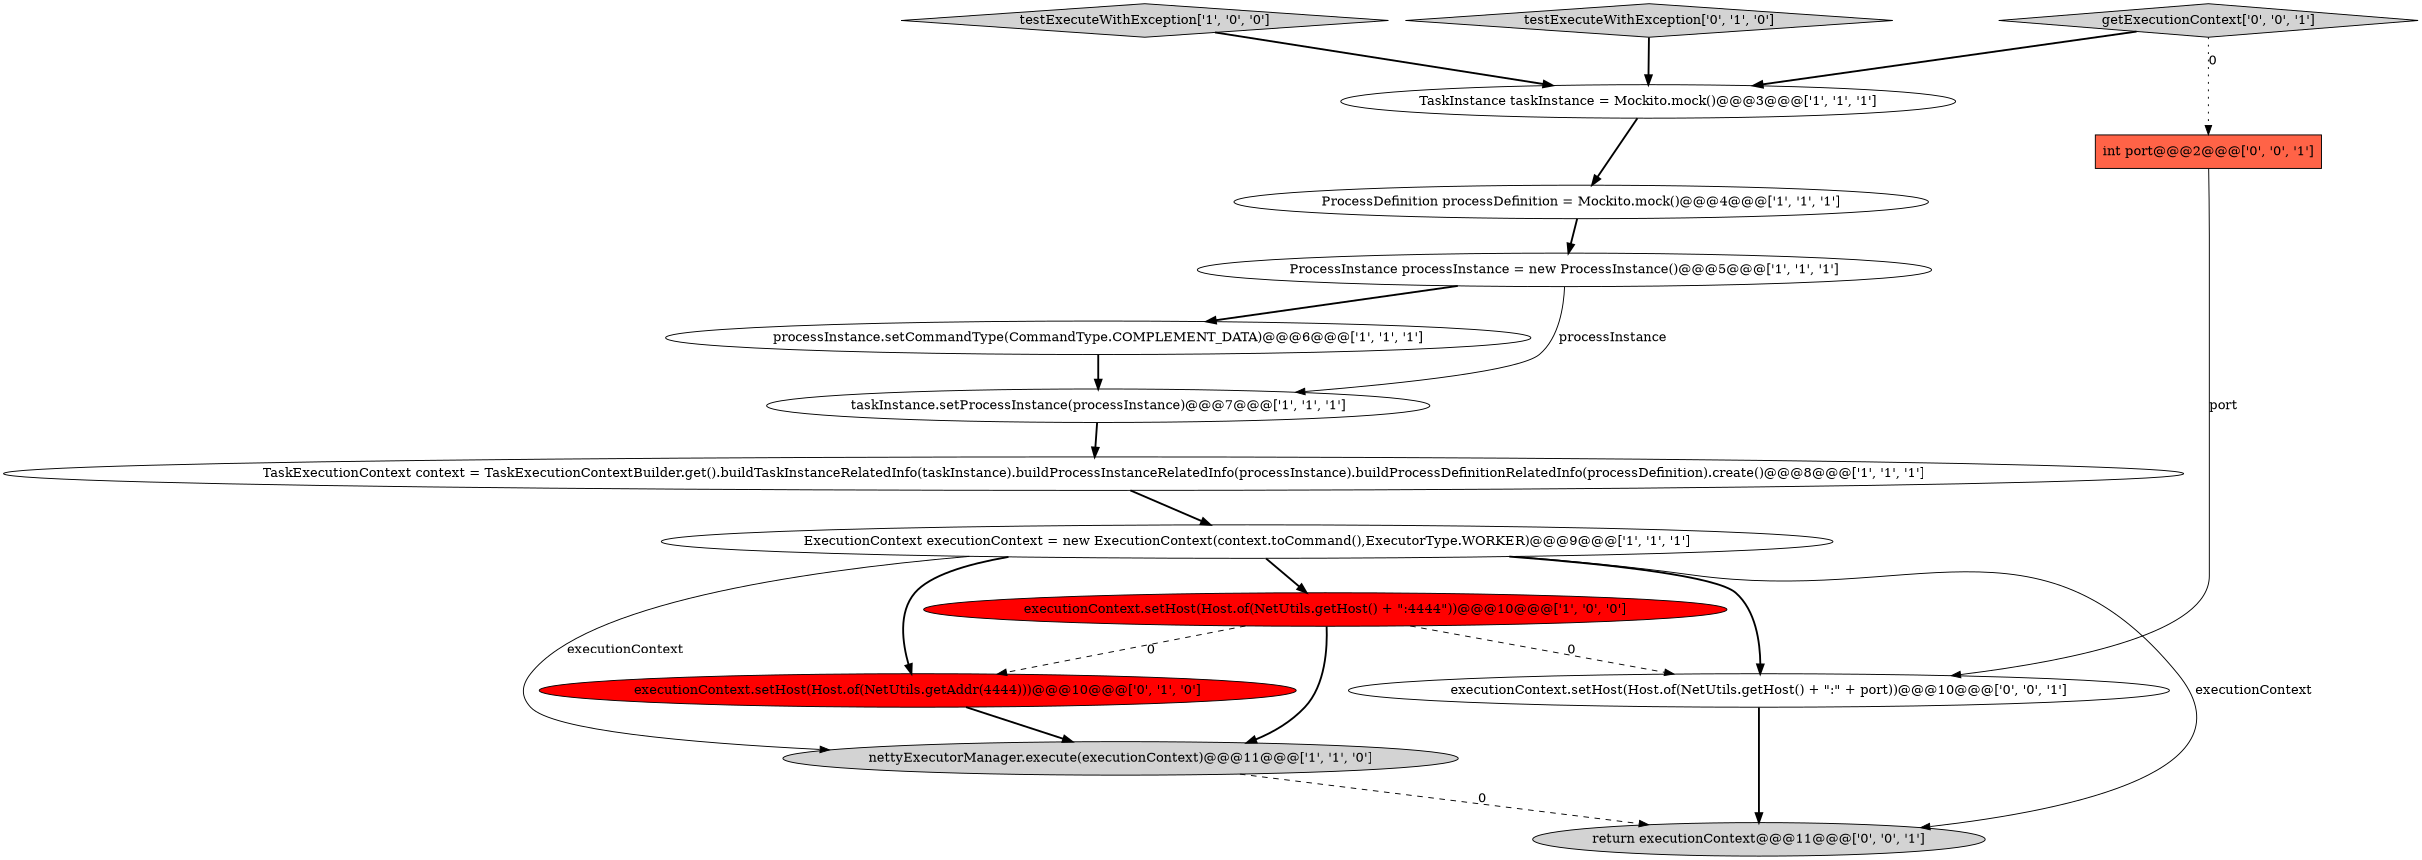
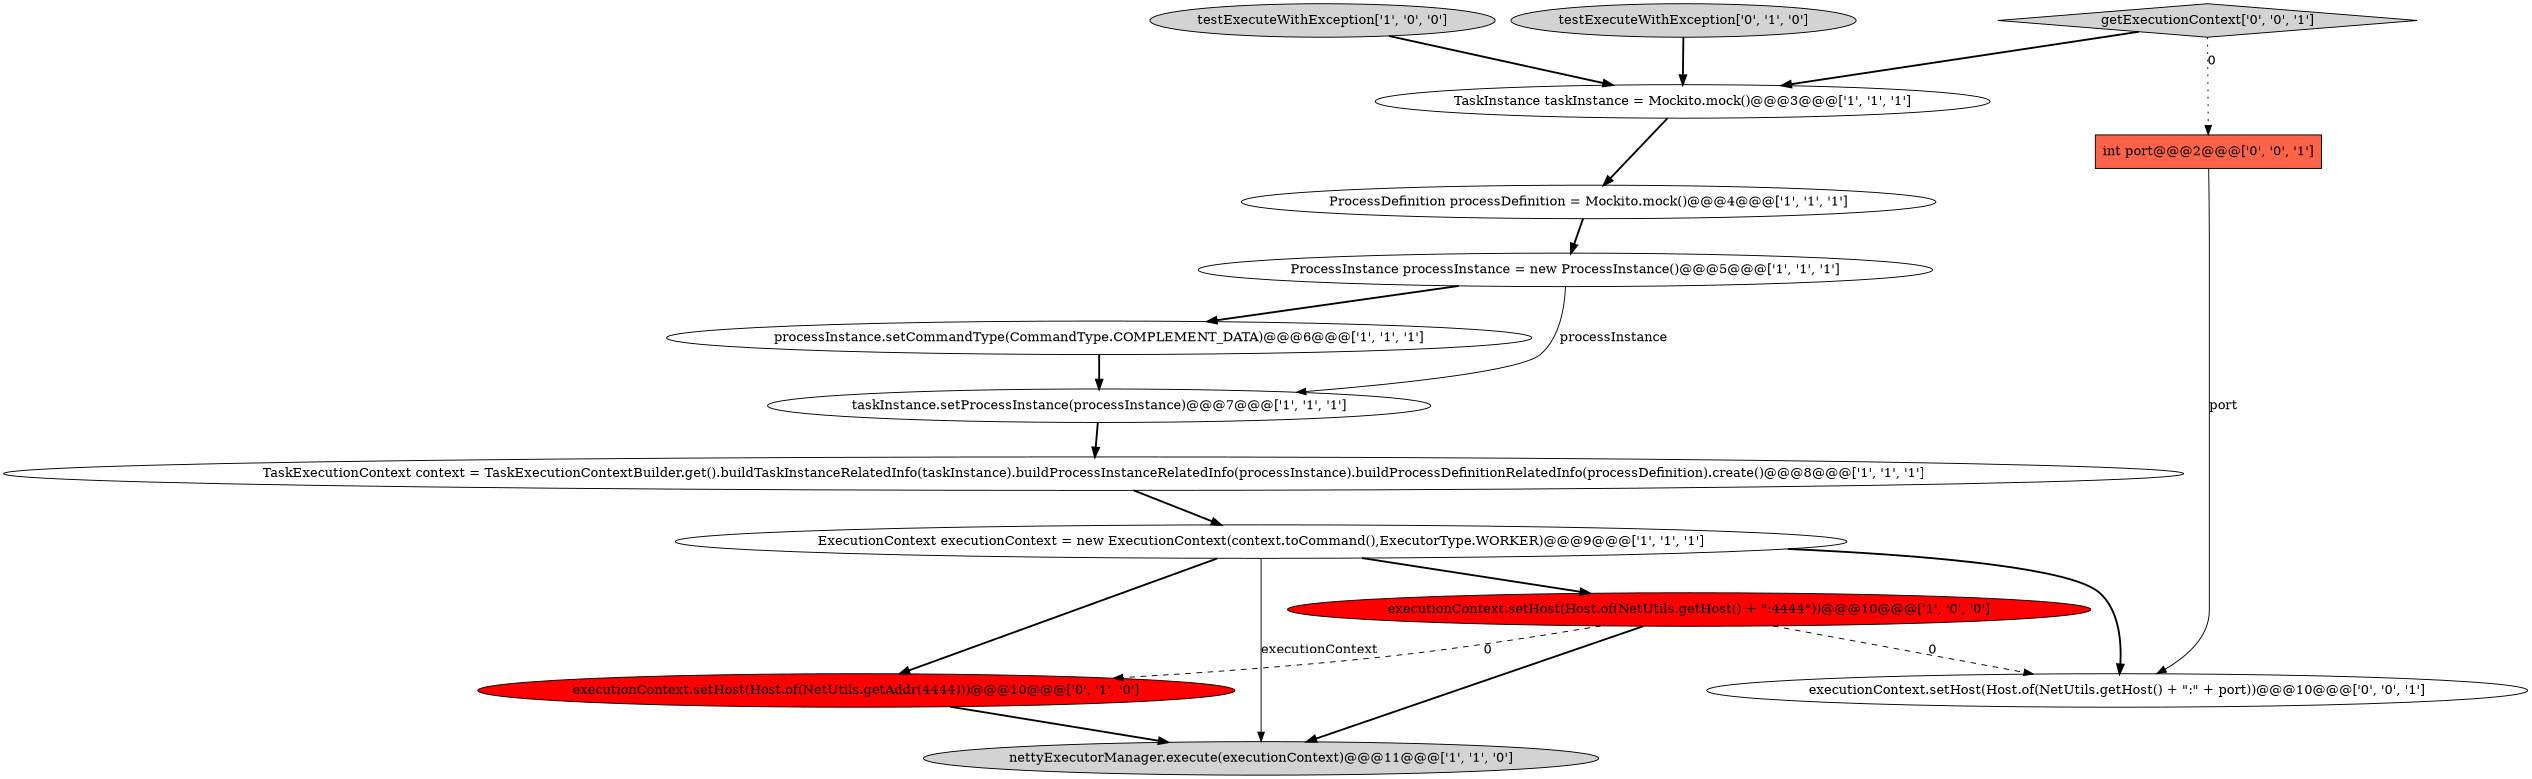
(1145, 20) -> (1323, 20)
(1649, 20) -> (1684, 20)
(1759, 839) -> none
